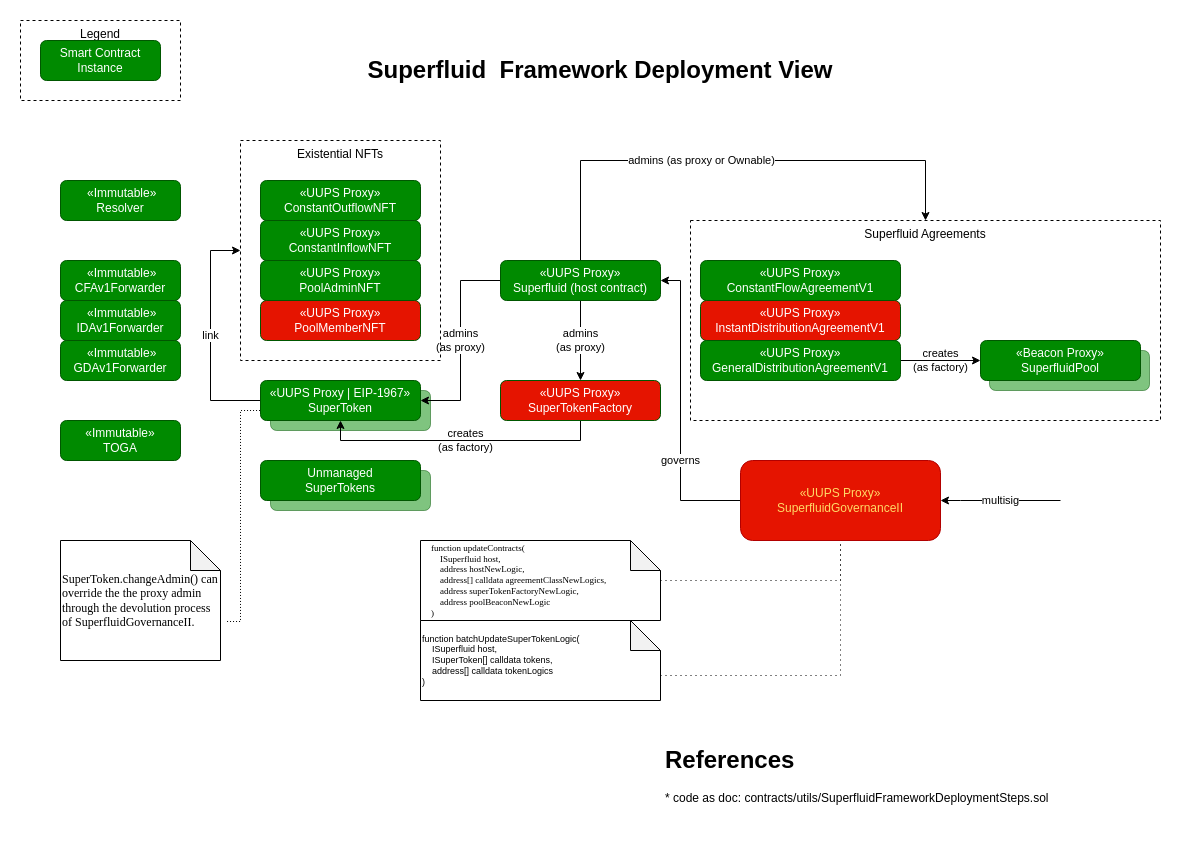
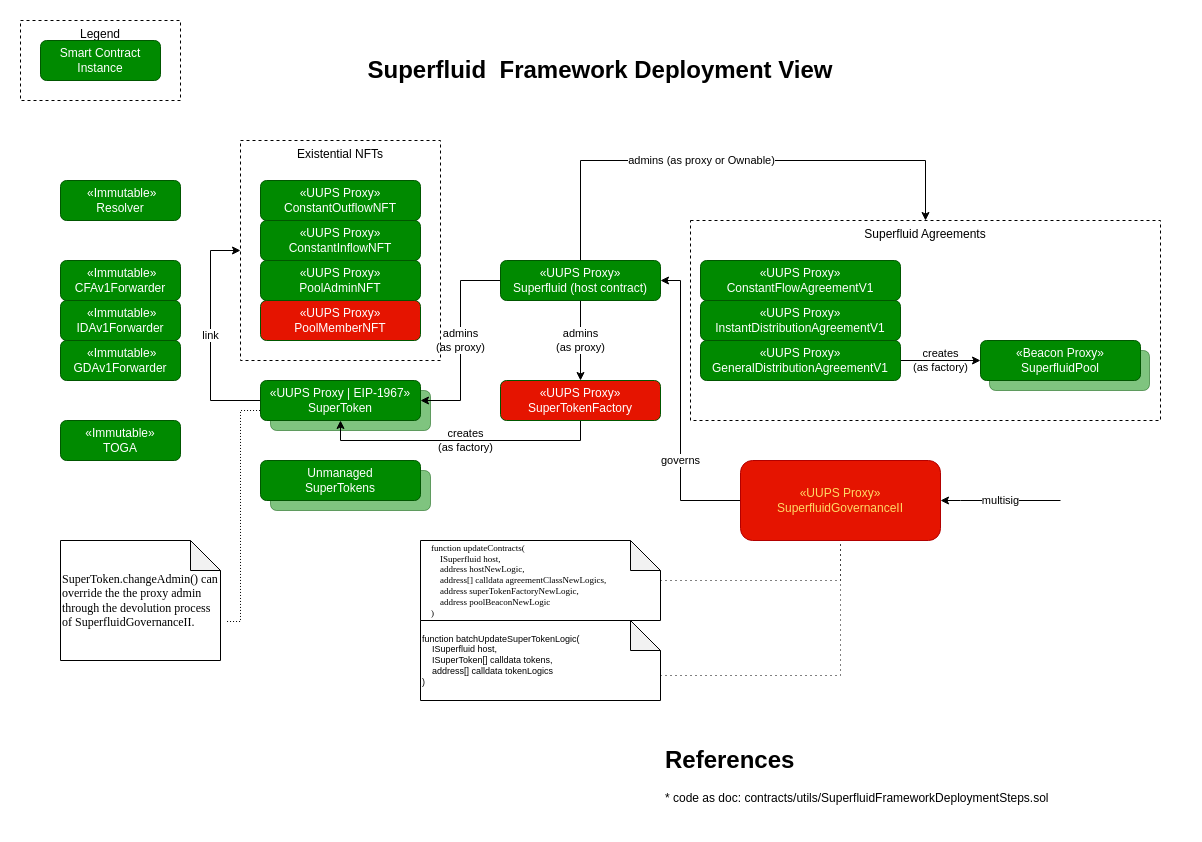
(801, 321) -> (801, 321)
